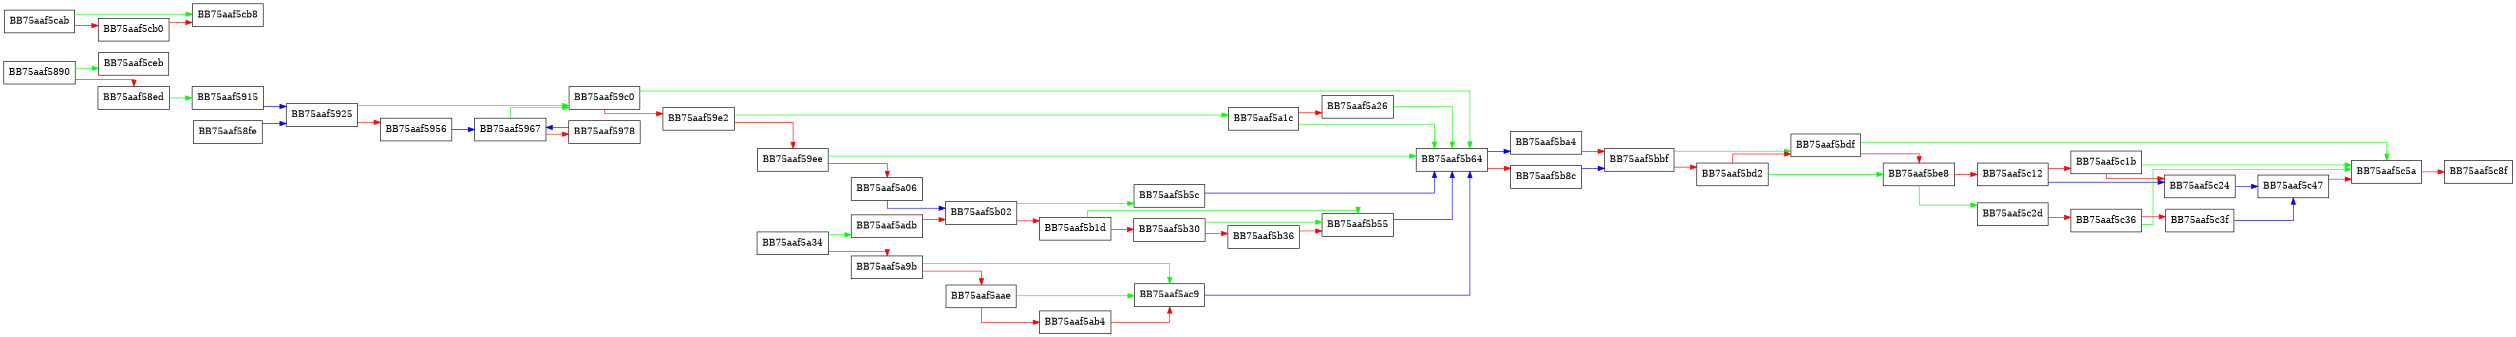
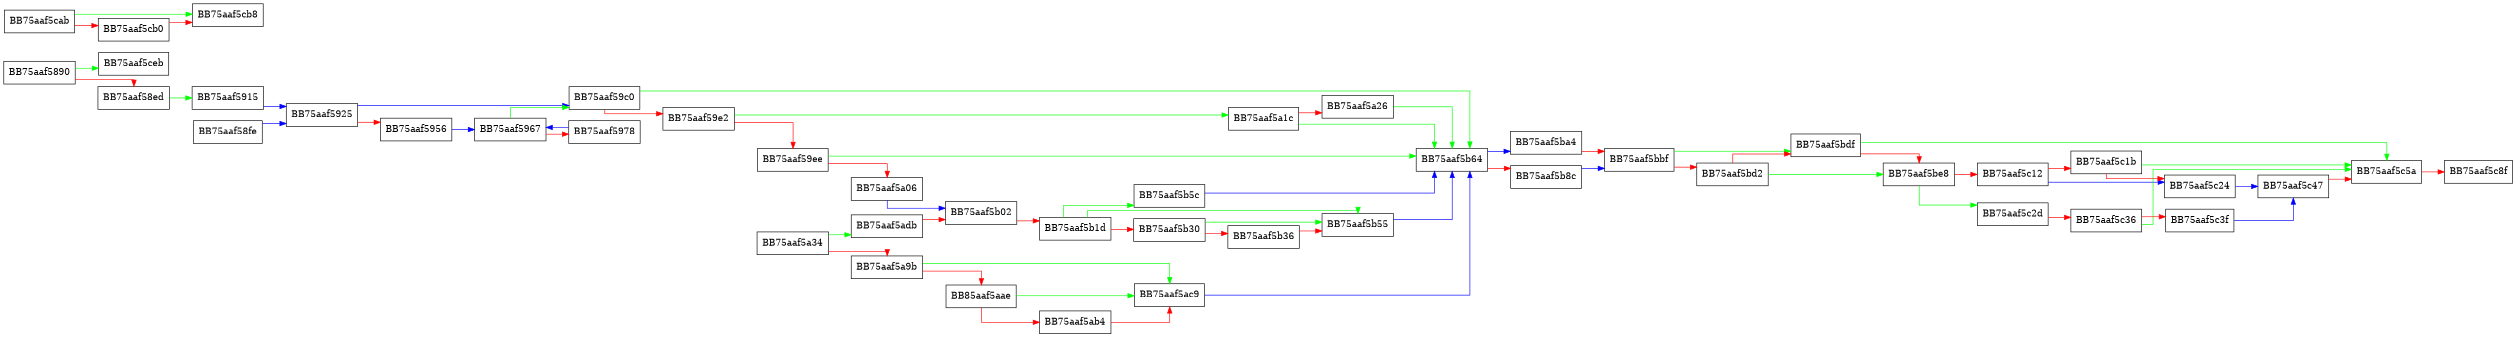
(460, 106) -> (460, 106)
(1072, 203) -> (1090, 205)
(981, 296) -> (981, 296)
